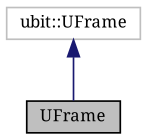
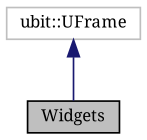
(74, 117) -> (74, 117)
